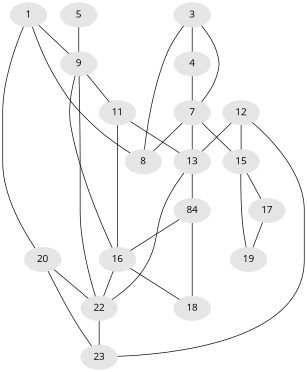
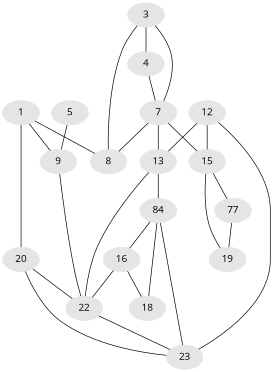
(117, 113) -> none
(75, 147) -> none
(267, 211) -> (233, 211)
none -> (172, 284)
